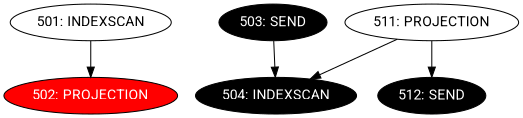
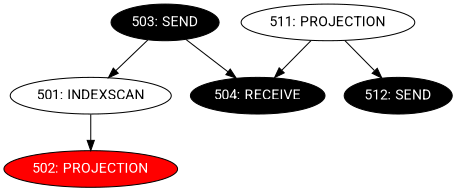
none -> (132, 55)
(276, 96) -> (258, 96)
